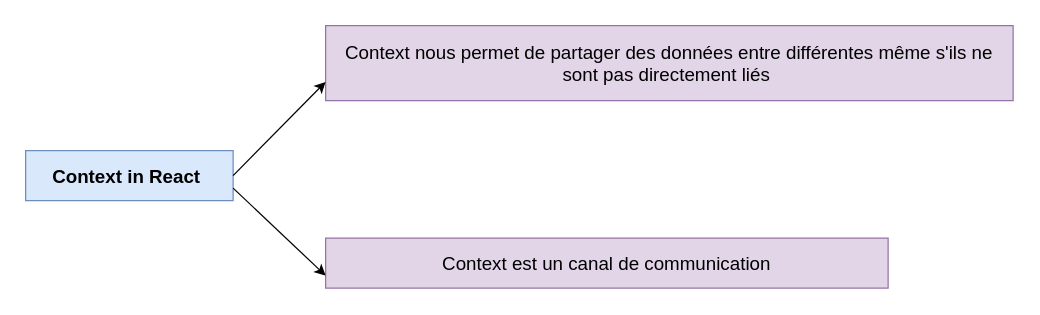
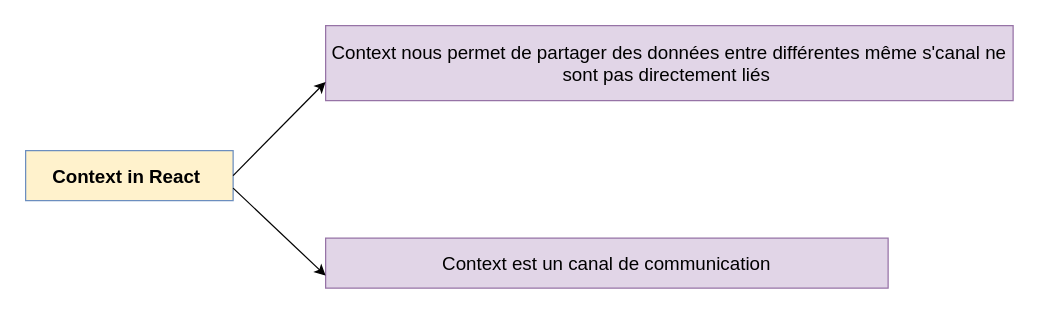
(669, 63) -> (669, 63)
(129, 176) -> (129, 176)
